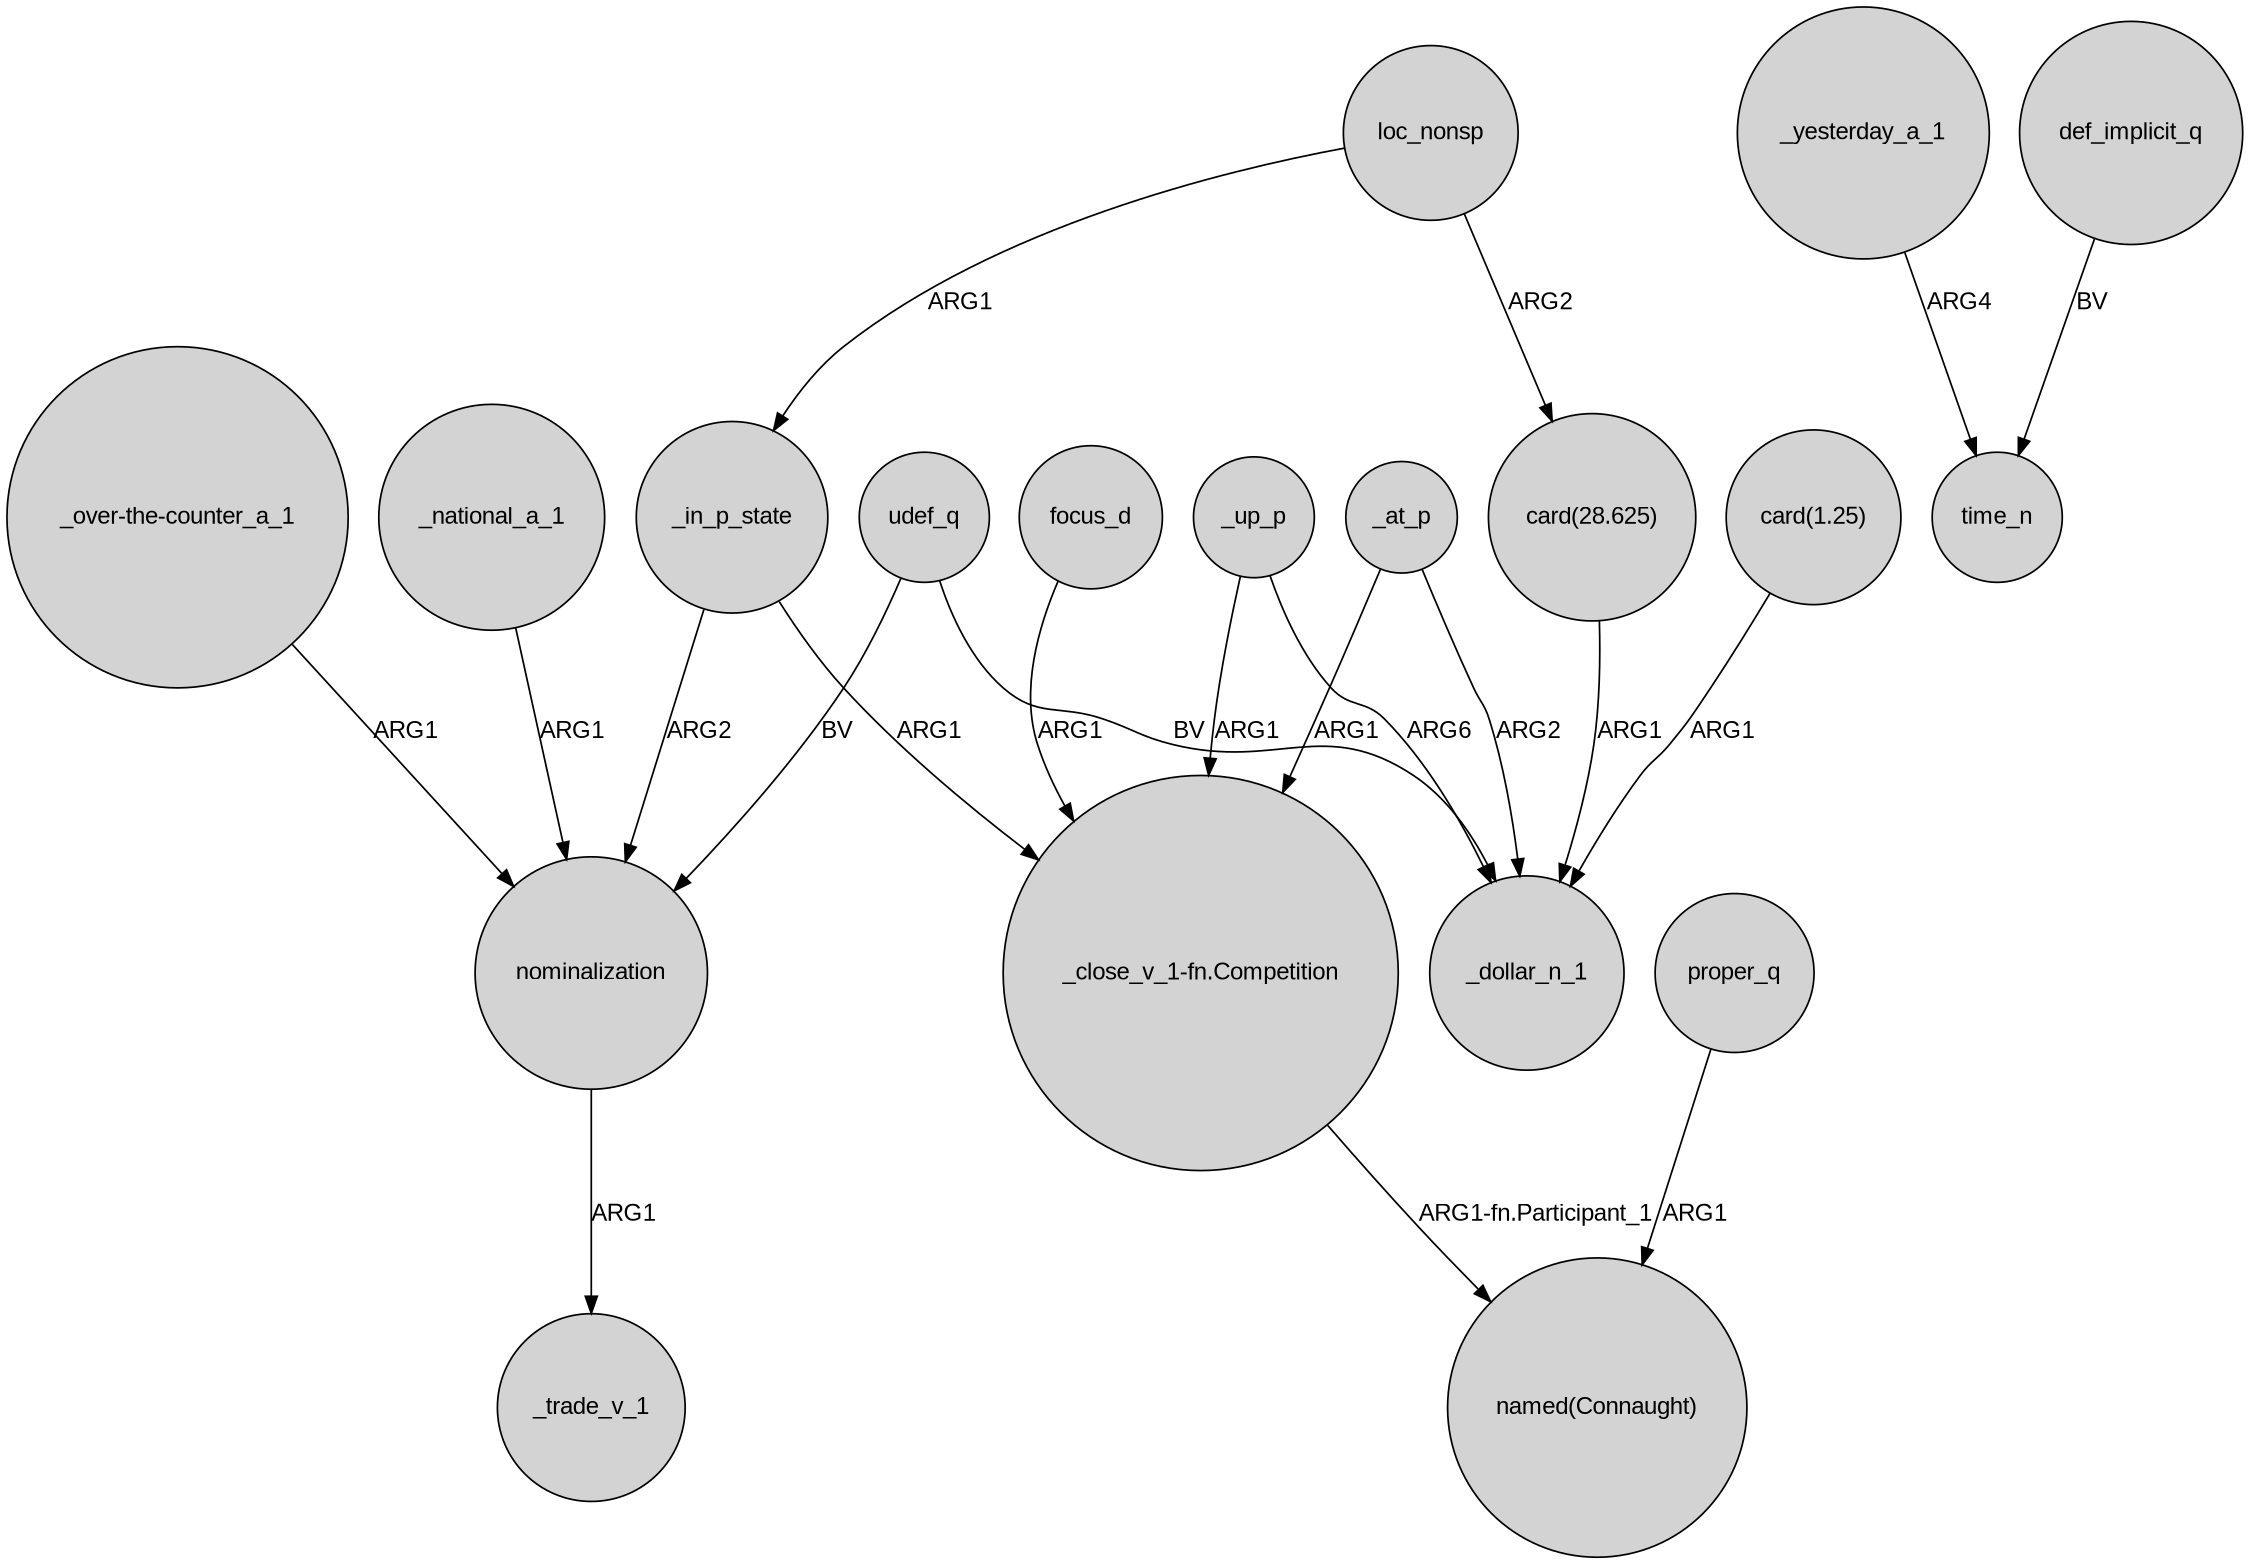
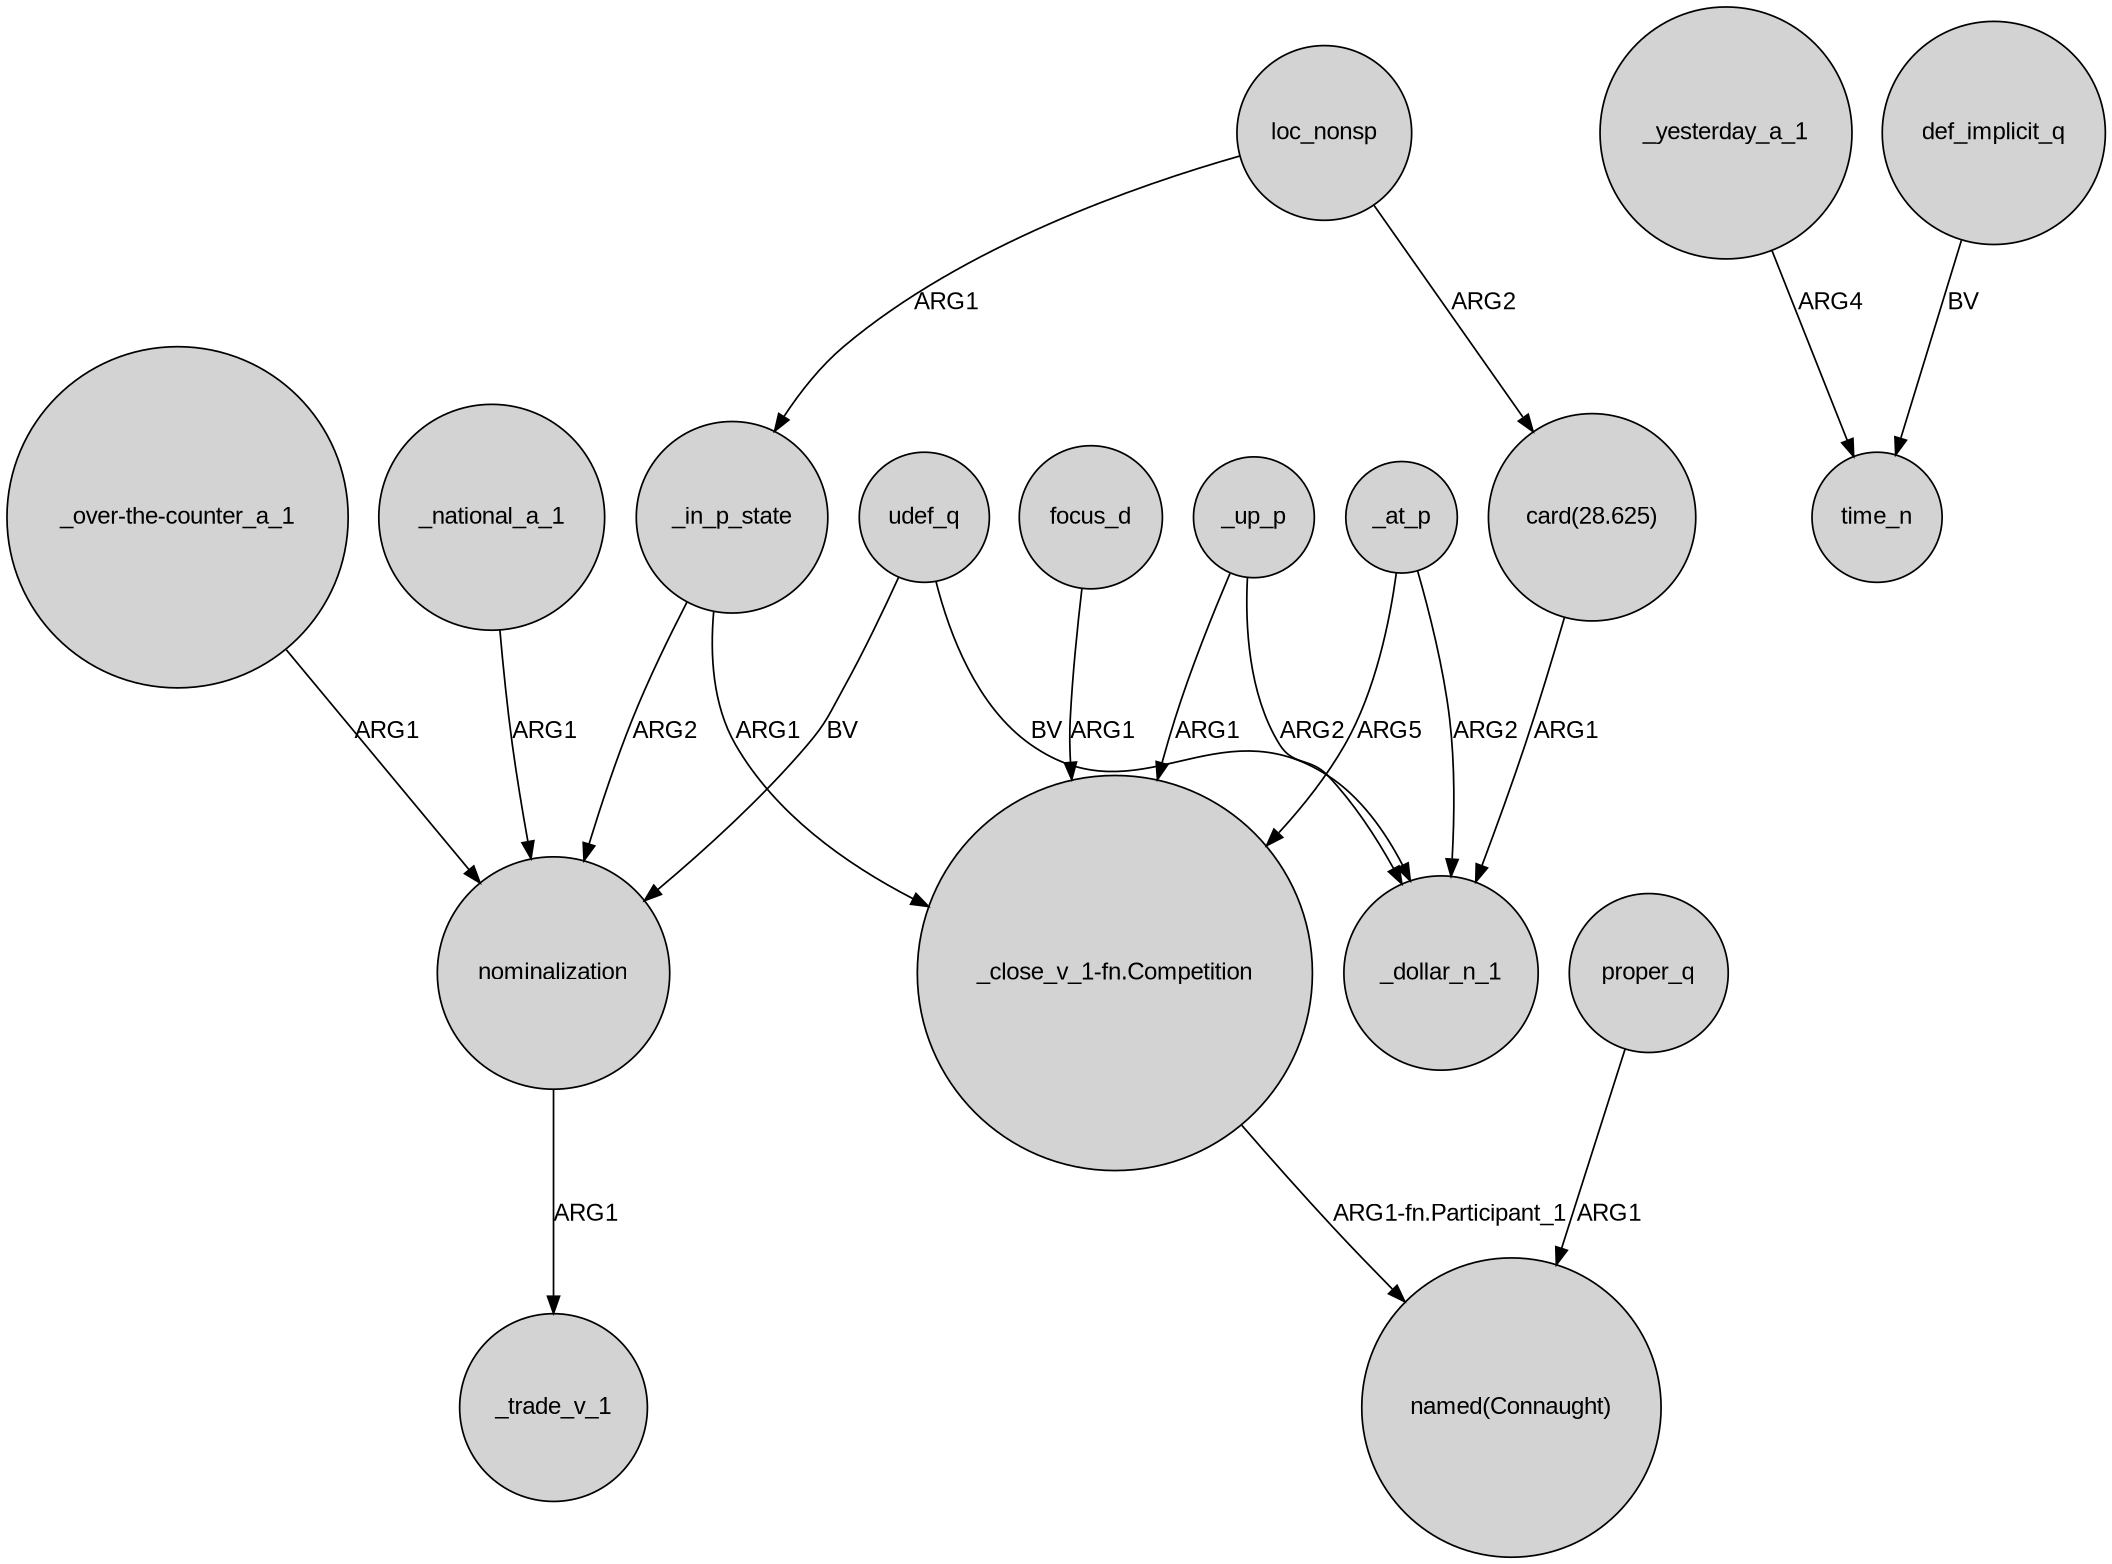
(1813, 517) -> none
(1347, 732) -> (1390, 732)
(1439, 732) -> (1312, 732)
